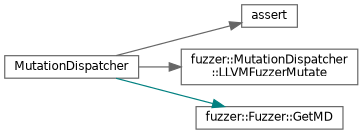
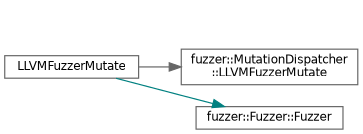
(270, 16) -> none
(72, 67) -> (72, 67)
(270, 118) -> (270, 118)
